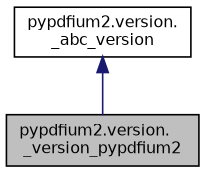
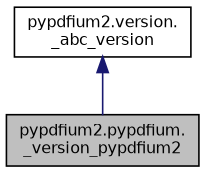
(103, 140) -> (103, 140)
